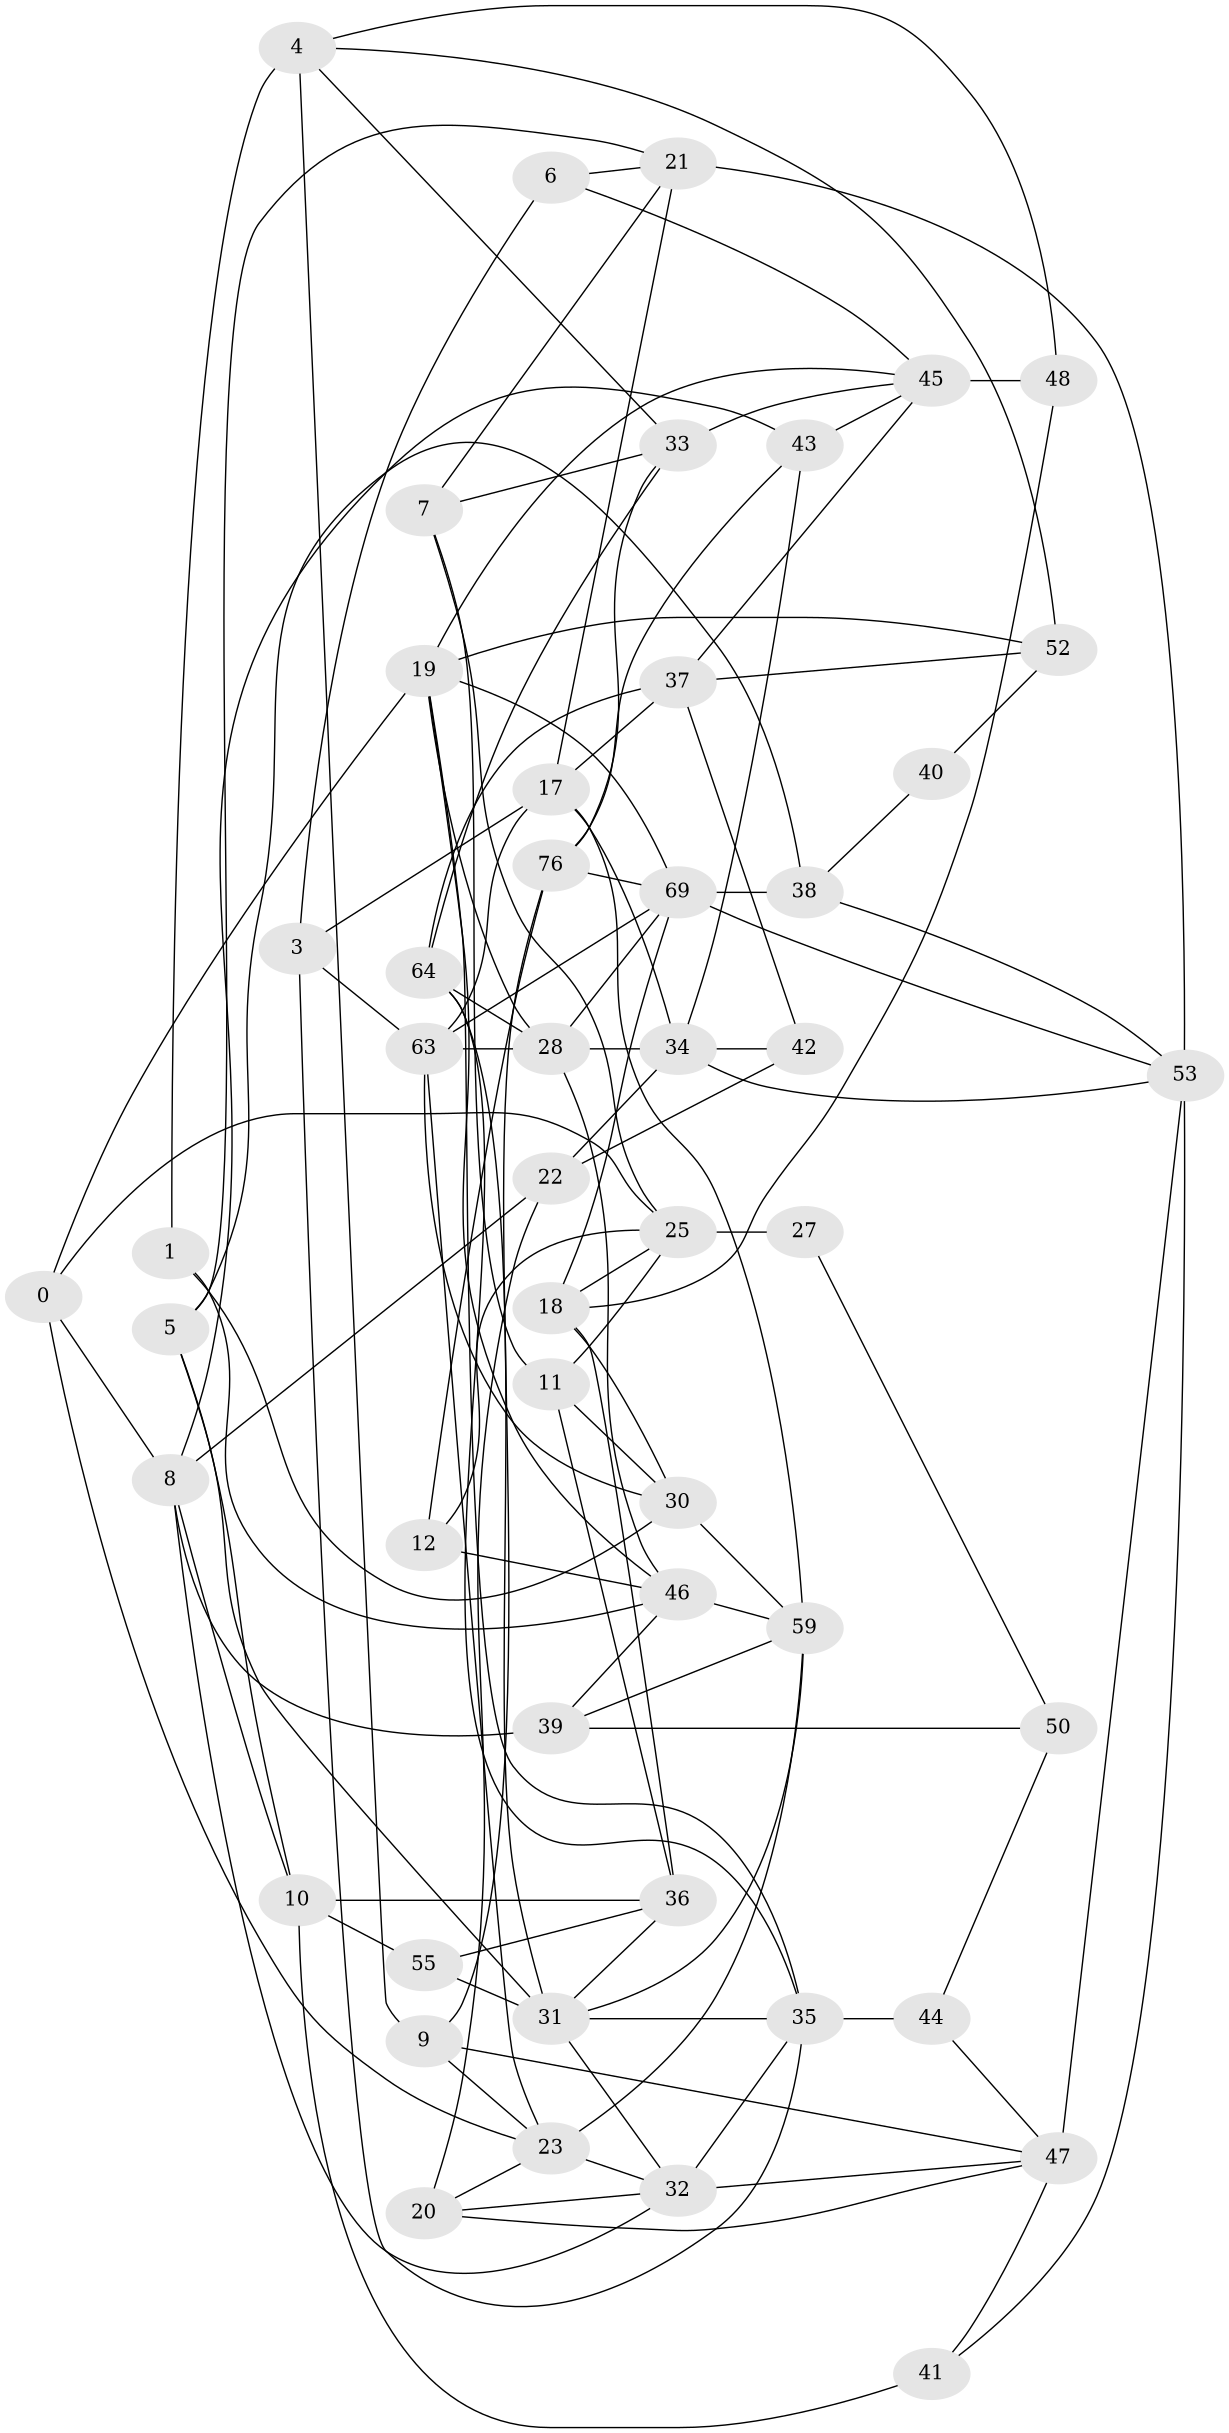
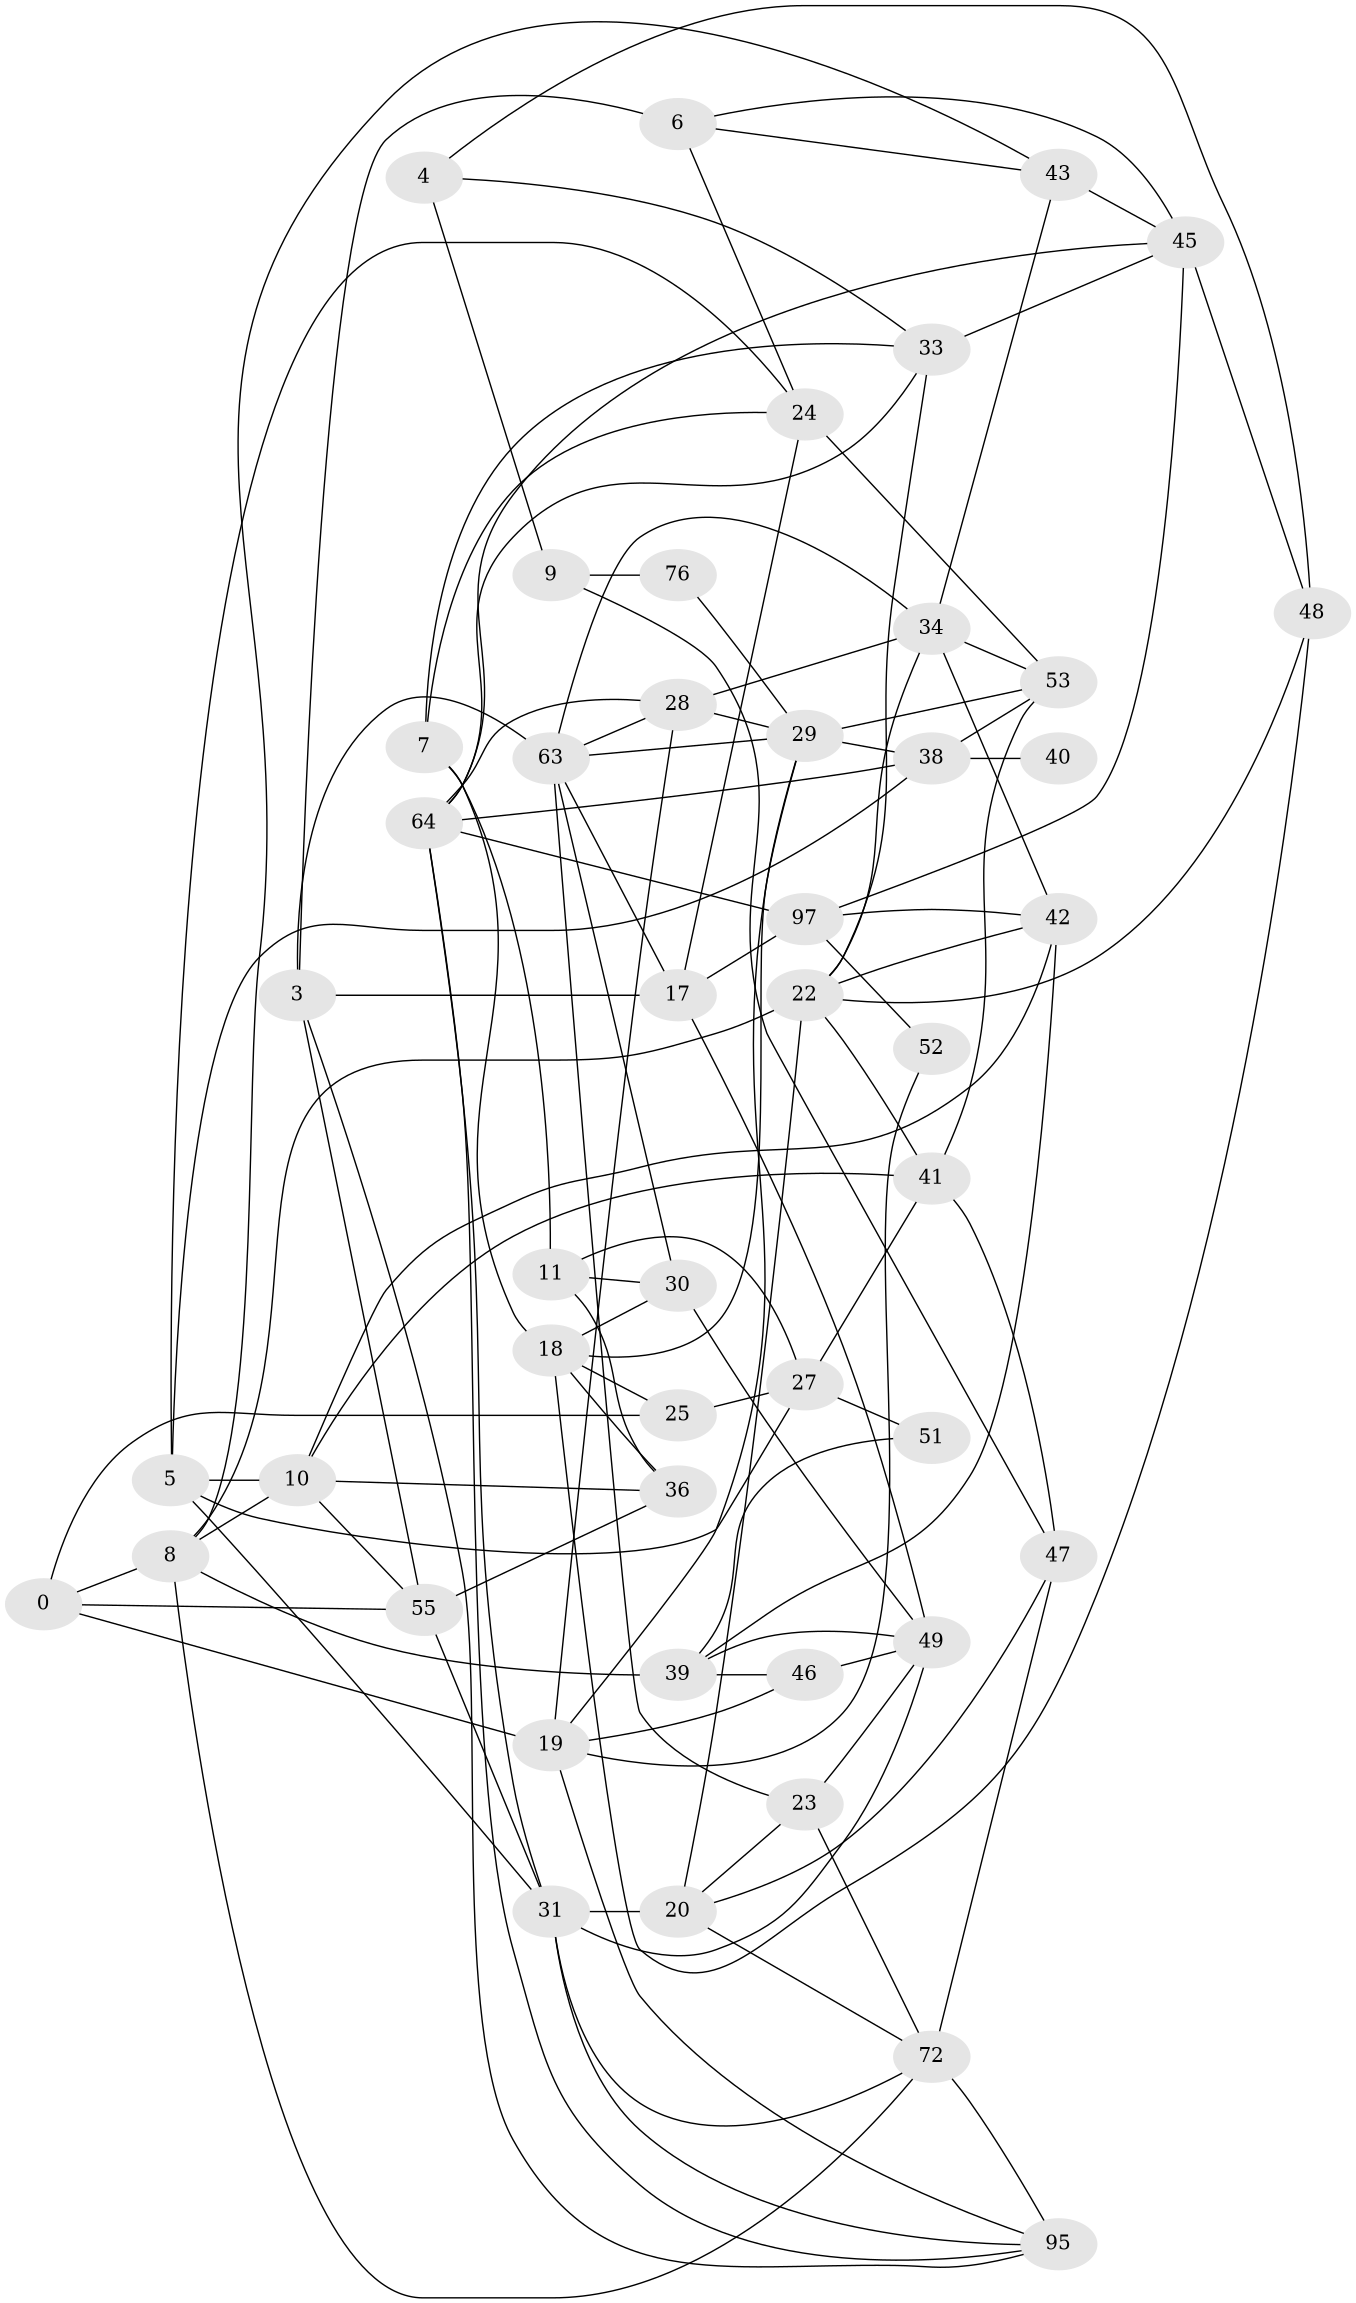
(678, 164) -> (805, 414)
(803, 170) -> none
(606, 432) -> (634, 387)
(643, 638) -> (868, 149)
(617, 657) -> (887, 680)
(678, 682) -> (805, 919)
(983, 724) -> none
none -> (679, 796)
(507, 888) -> (488, 1049)
(678, 892) -> (805, 736)
(630, 906) -> (677, 521)
none -> (1145, 918)
none -> (873, 1085)
none -> (660, 1163)
(171, 1253) -> none
none -> (868, 1282)
(633, 1291) -> (716, 1248)
none -> (361, 1303)
(608, 1350) -> none
none -> (1005, 1374)
(424, 1545) -> none
none -> (527, 1552)
(1122, 1617) -> none
(805, 1628) -> (932, 1642)
(1059, 1728) -> (932, 1438)
(189, 1795) -> (234, 1607)
(615, 1959) -> (615, 1912)
(805, 2019) -> (1059, 2244)
(932, 2019) -> none
(488, 2095) -> none
(678, 2191) -> (932, 2057)
